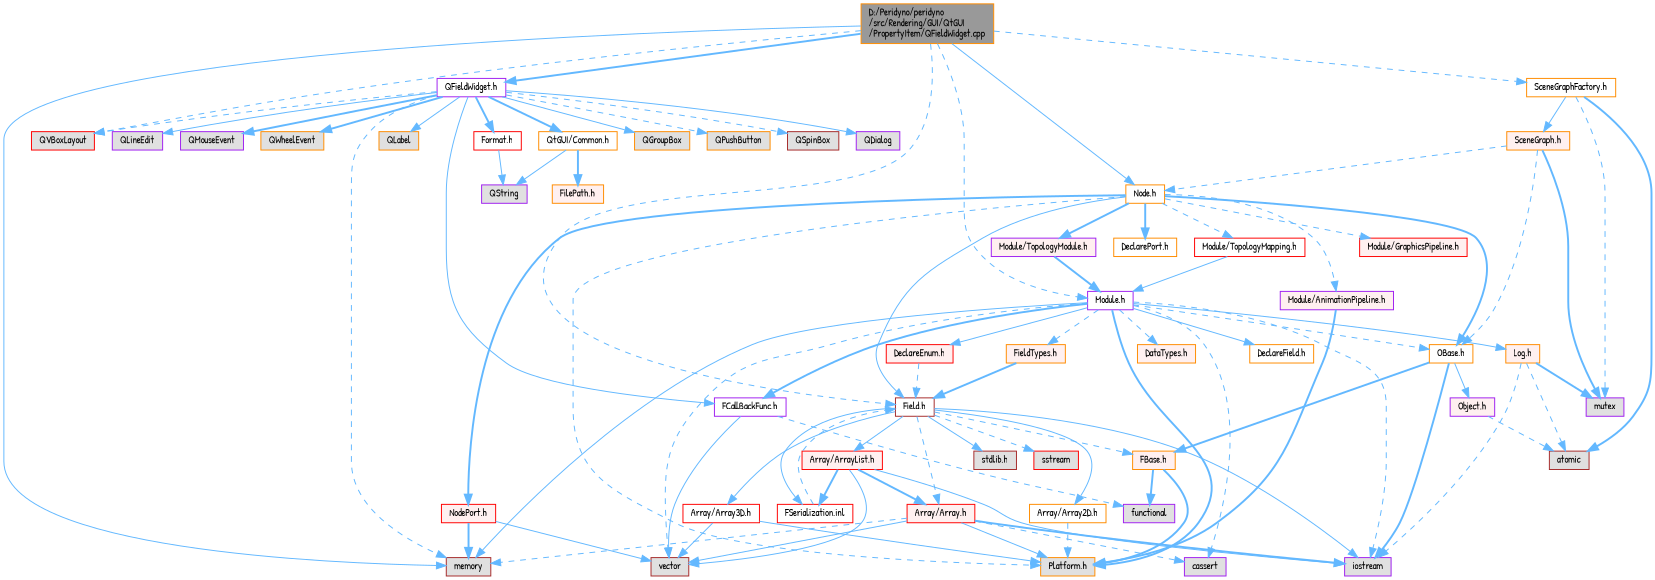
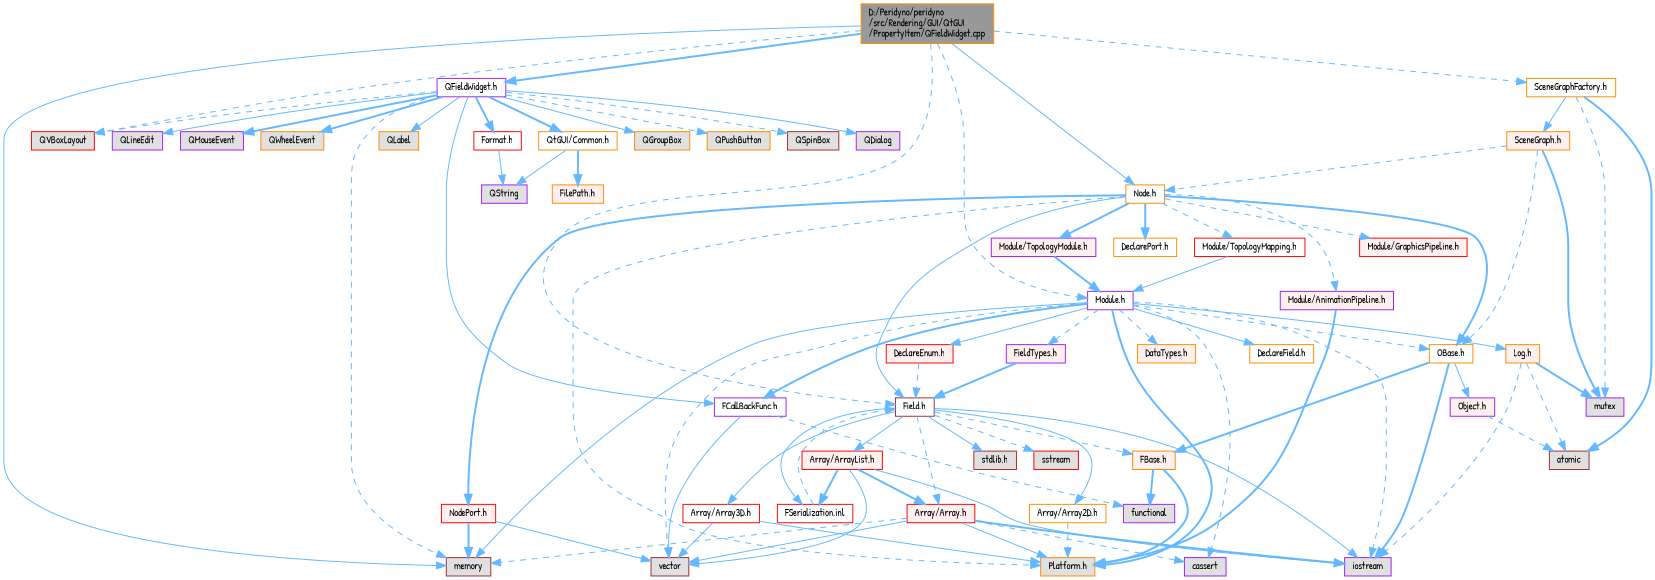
(1036, 354) -> (1036, 354)
